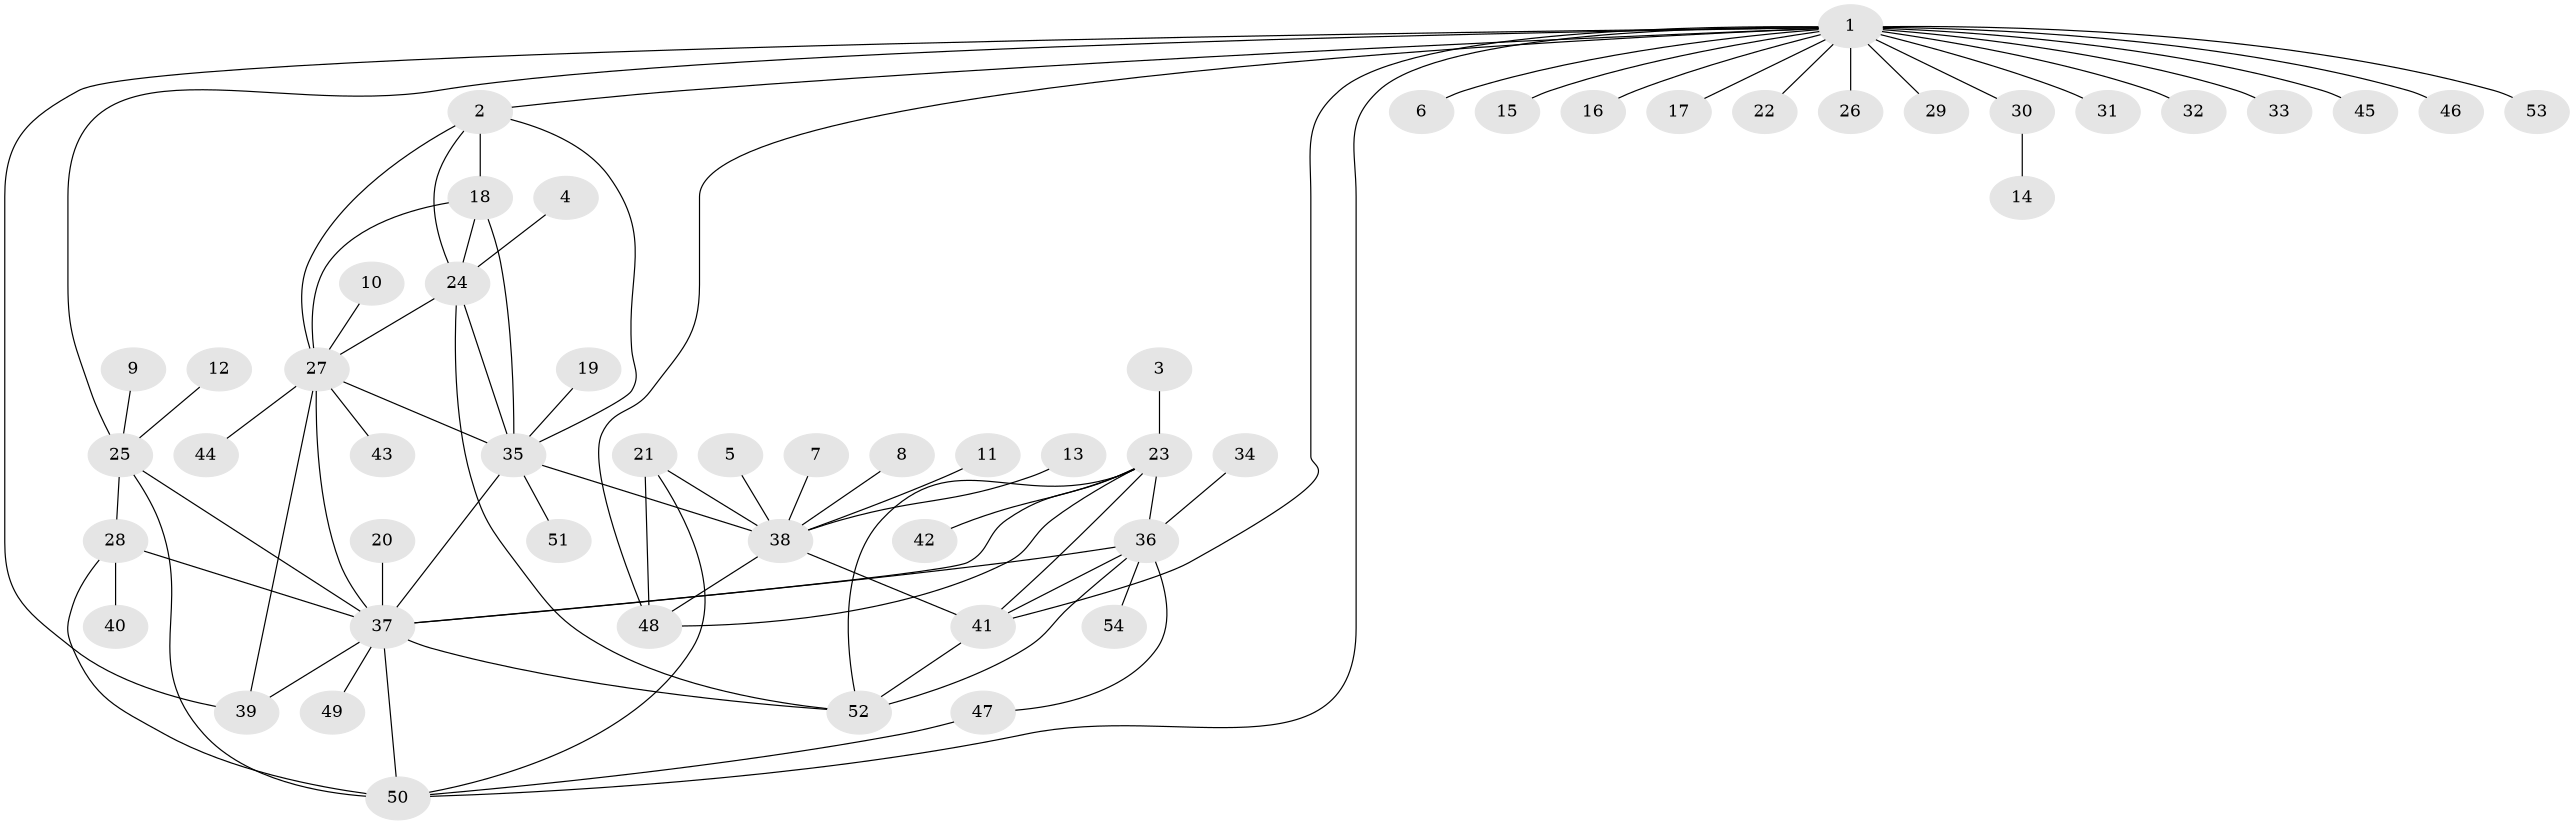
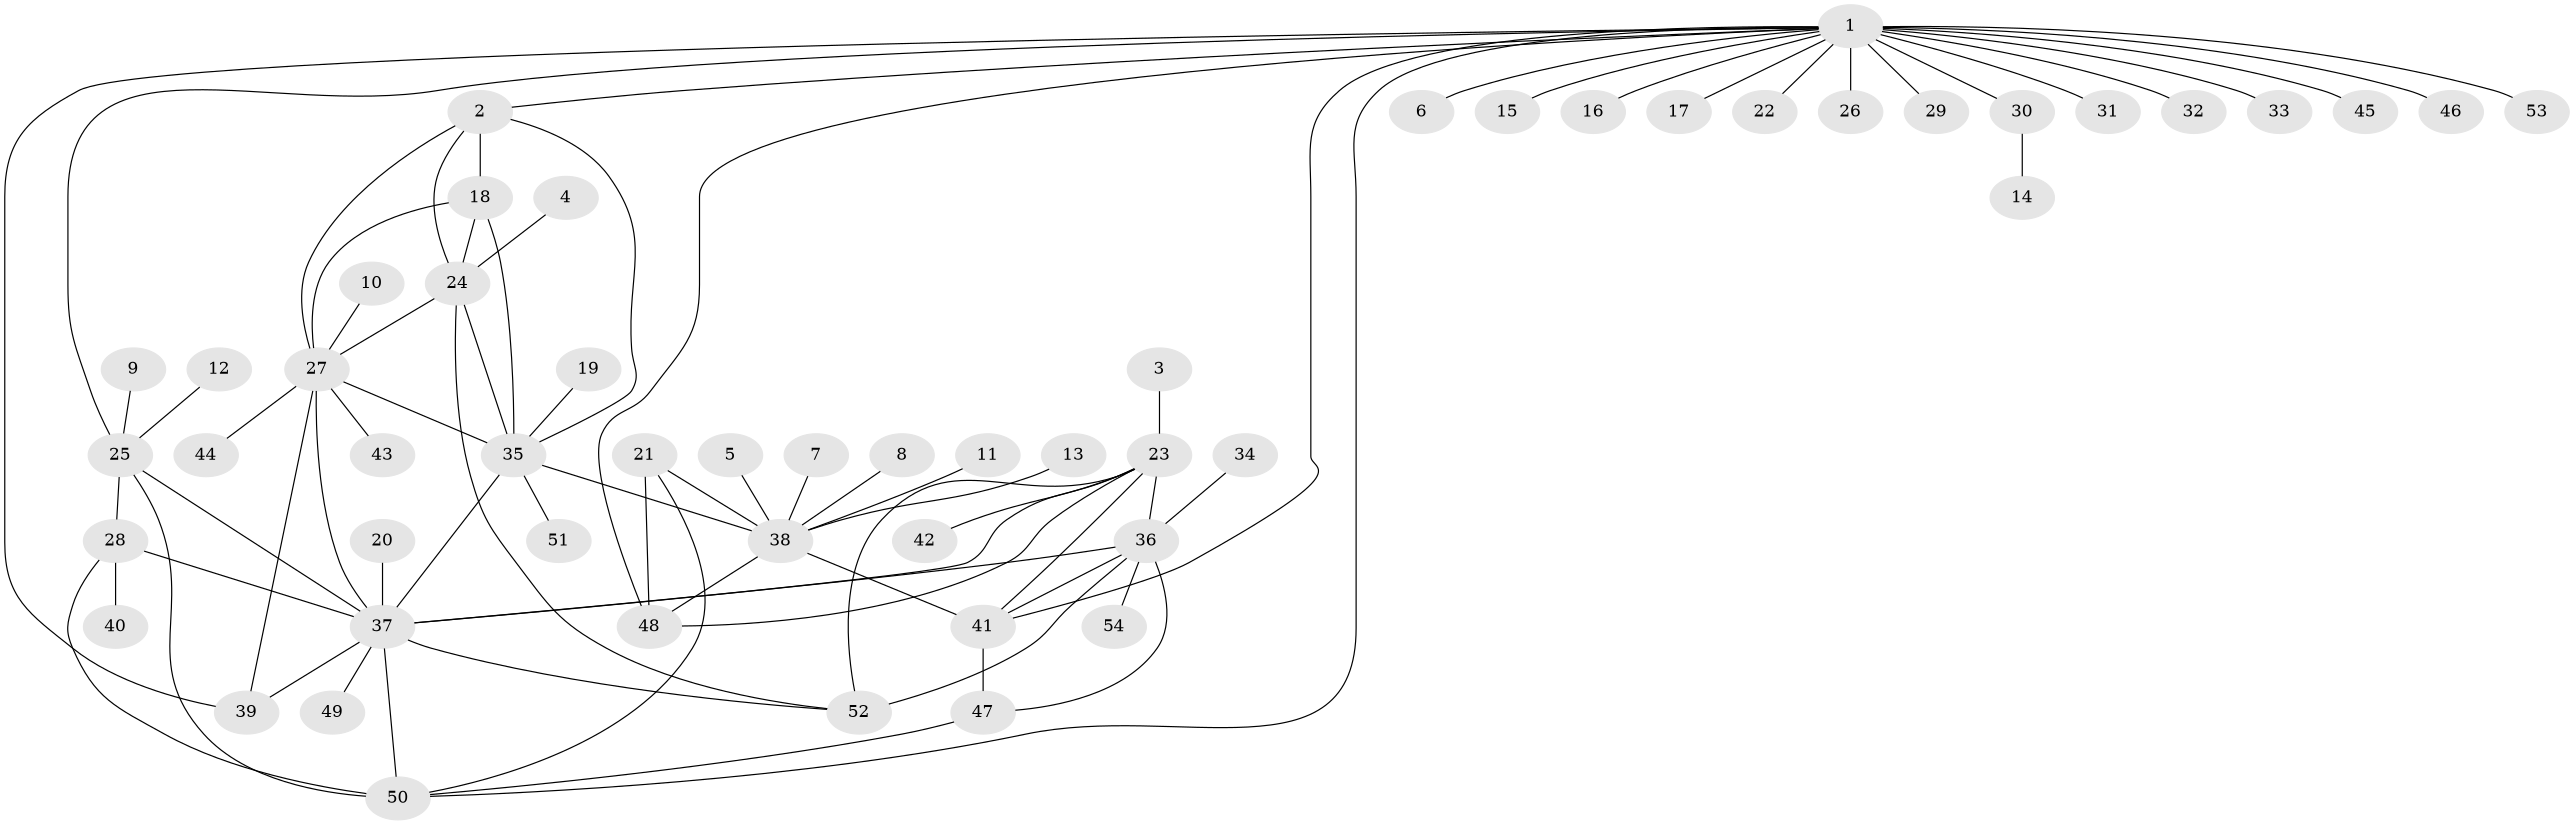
(921, 670) -> (983, 662)
